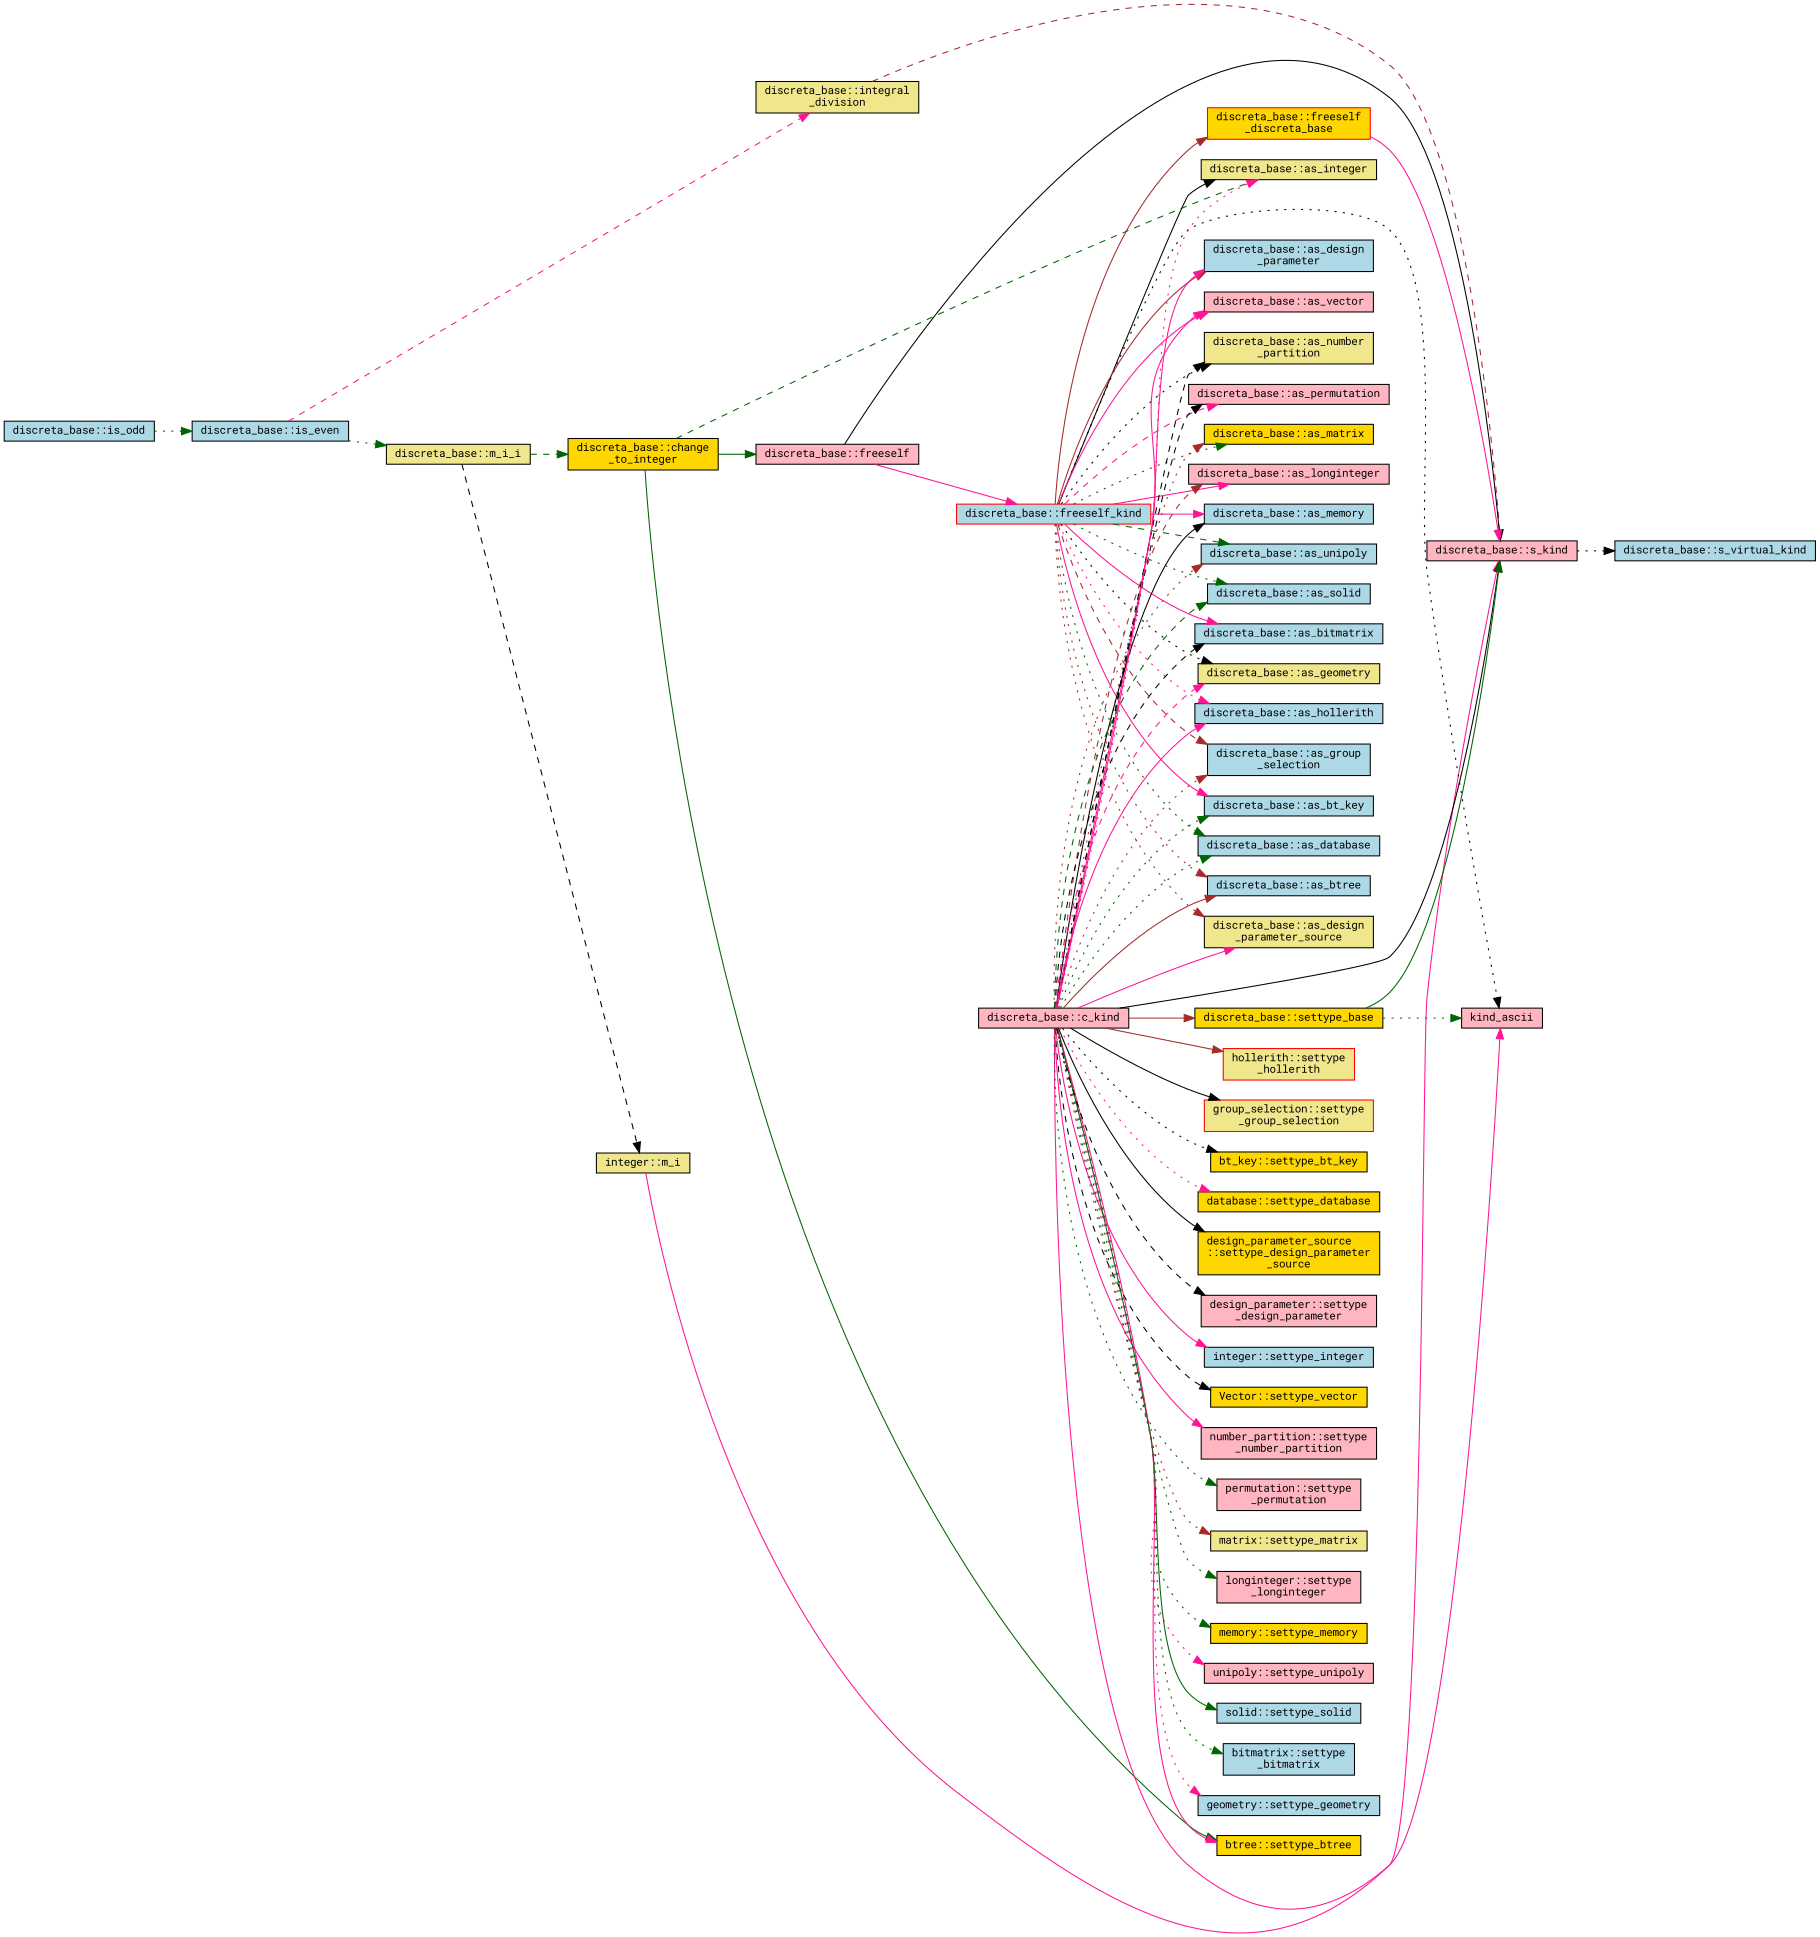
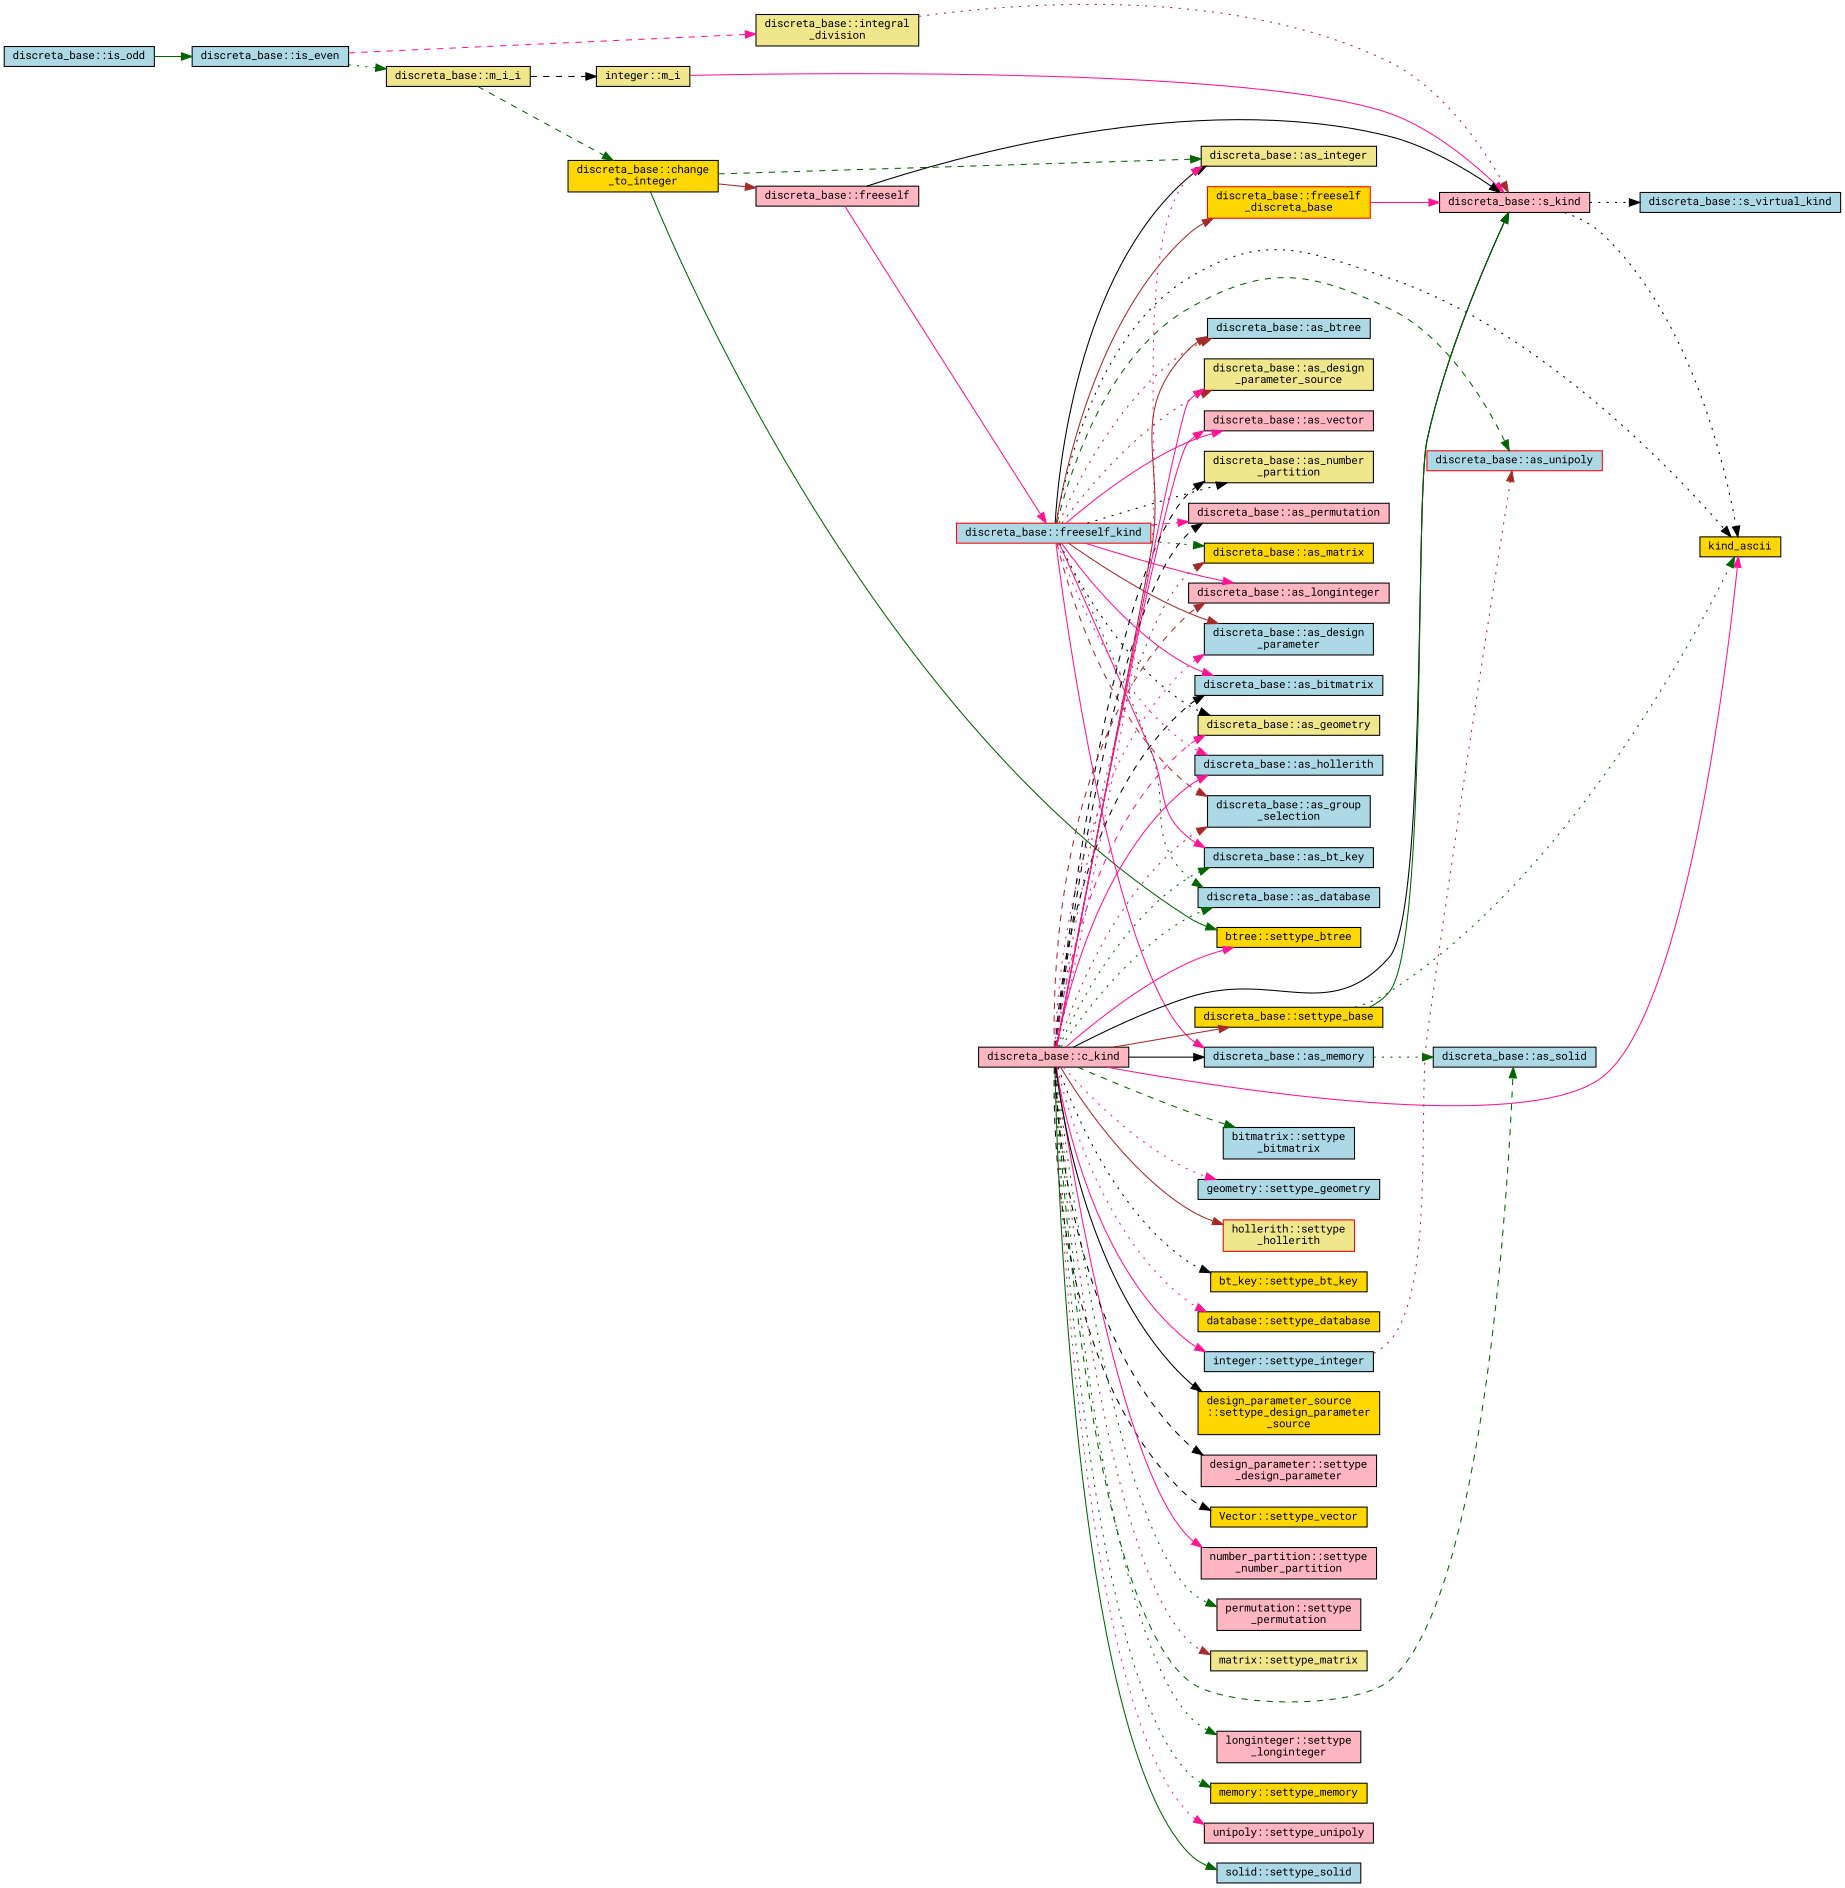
(1365, 50) -> (1241, 17)
none -> (1682, 350)
(168, 431) -> (168, 56)
(732, 454) -> (732, 185)
(1289, 554) -> (1515, 461)
(1140, 556) -> (1398, 1057)
(1131, 640) -> (1125, 752)
(1080, 774) -> (1443, 922)
(1502, 1018) -> (1740, 547)
(1289, 1116) -> none
(1143, 1394) -> (1151, 1097)
